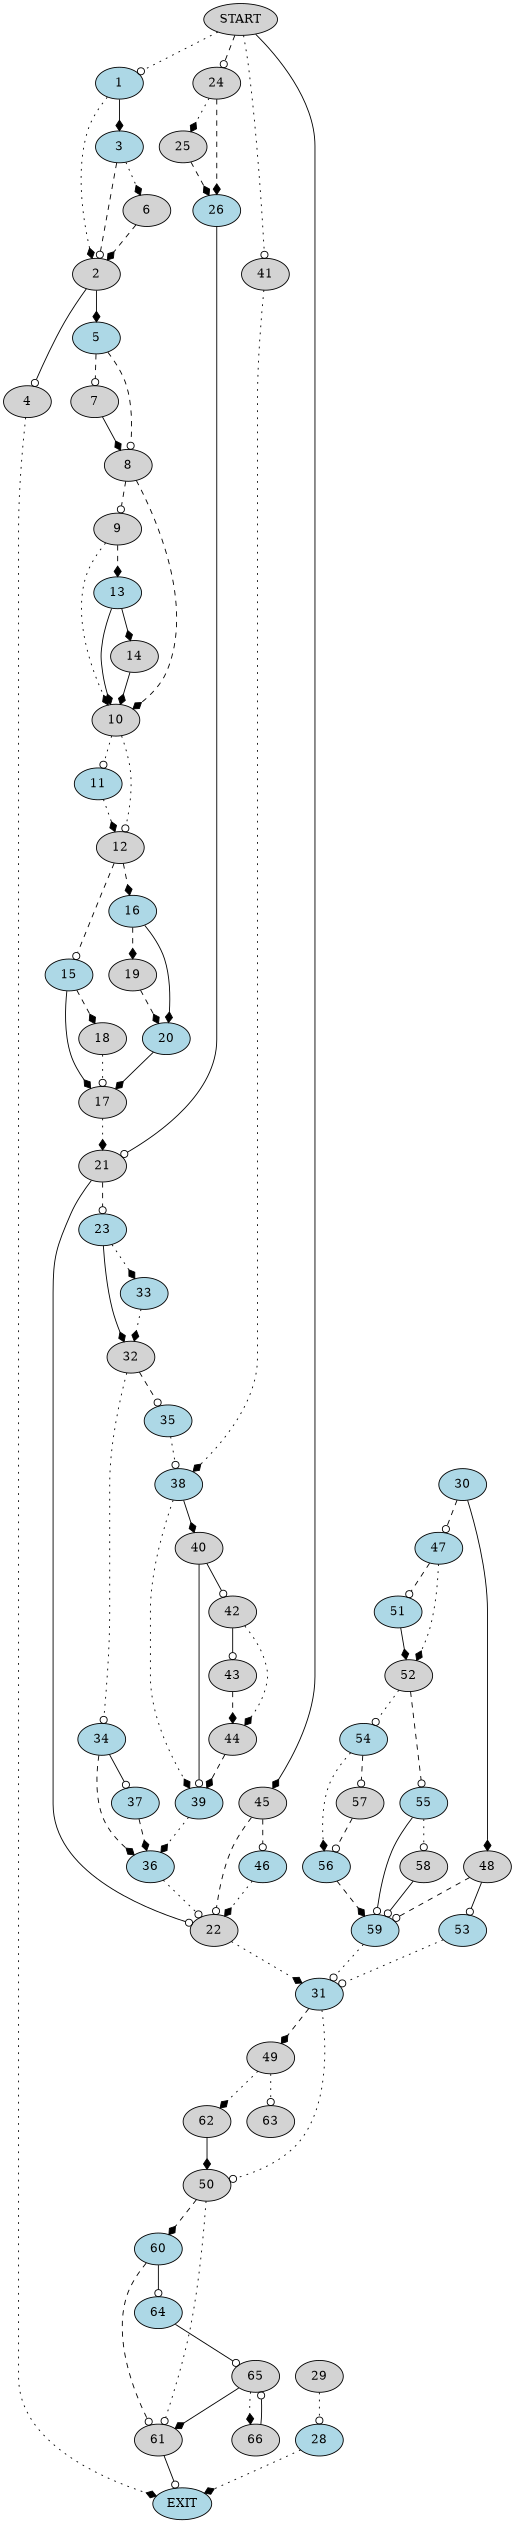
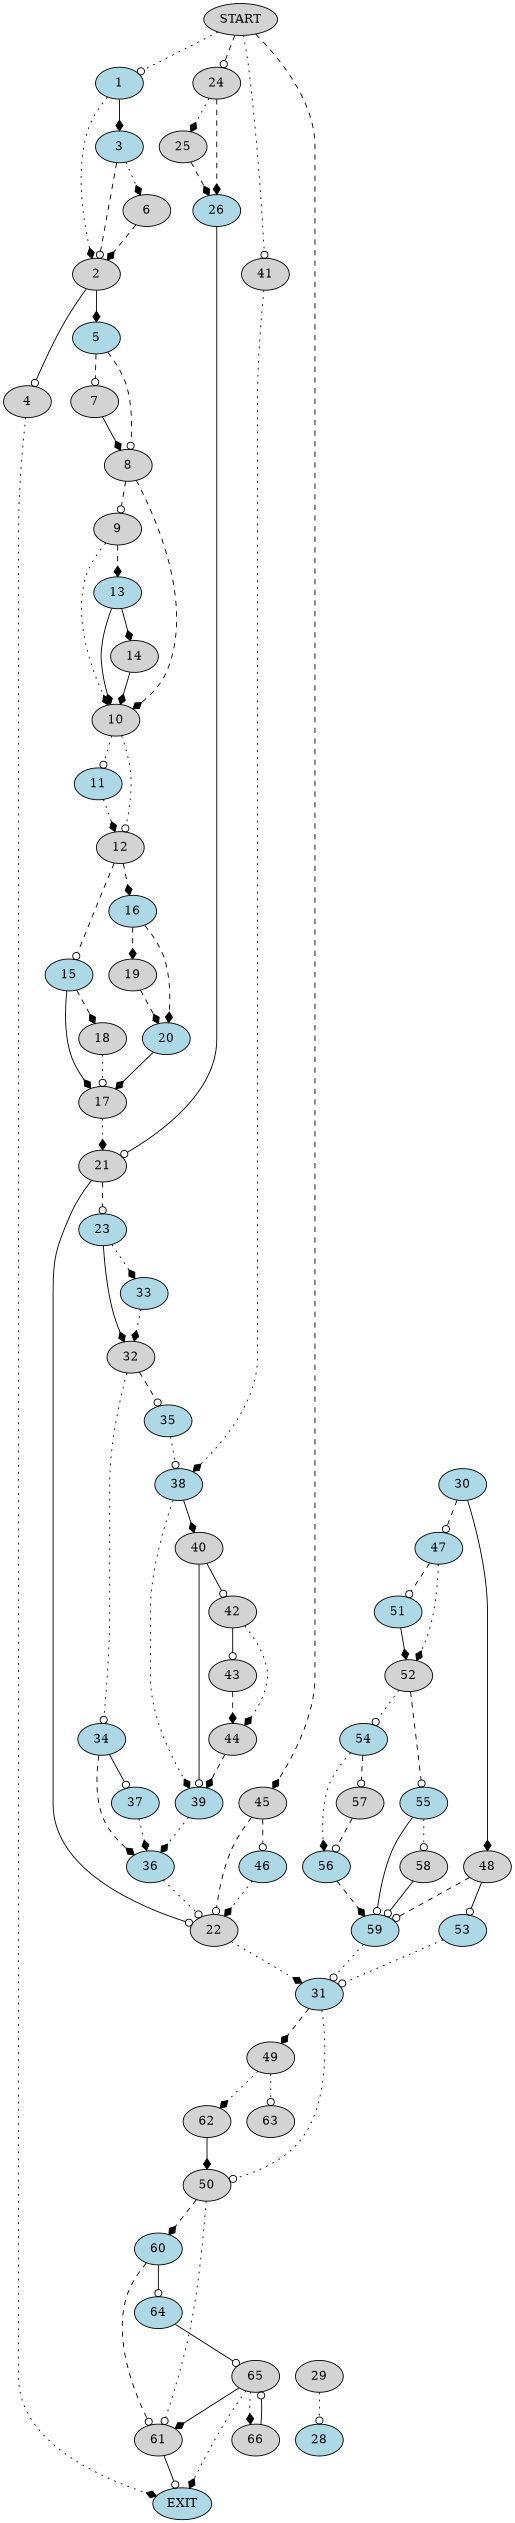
(315, 902) -> (315, 902)
(166, 966) -> (166, 966)
(142, 1830) -> (142, 1830)
(258, 2470) -> (218, 2434)
